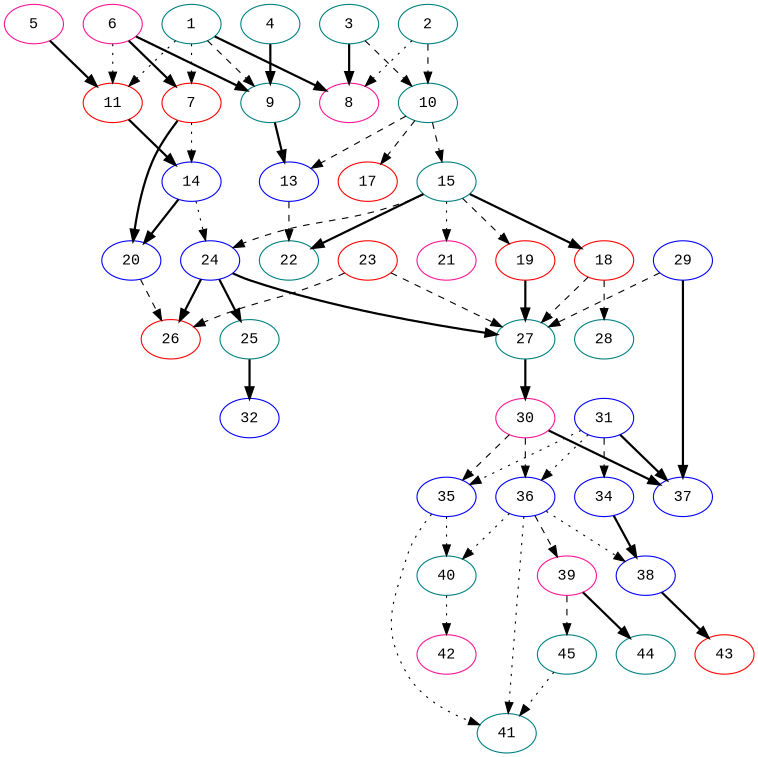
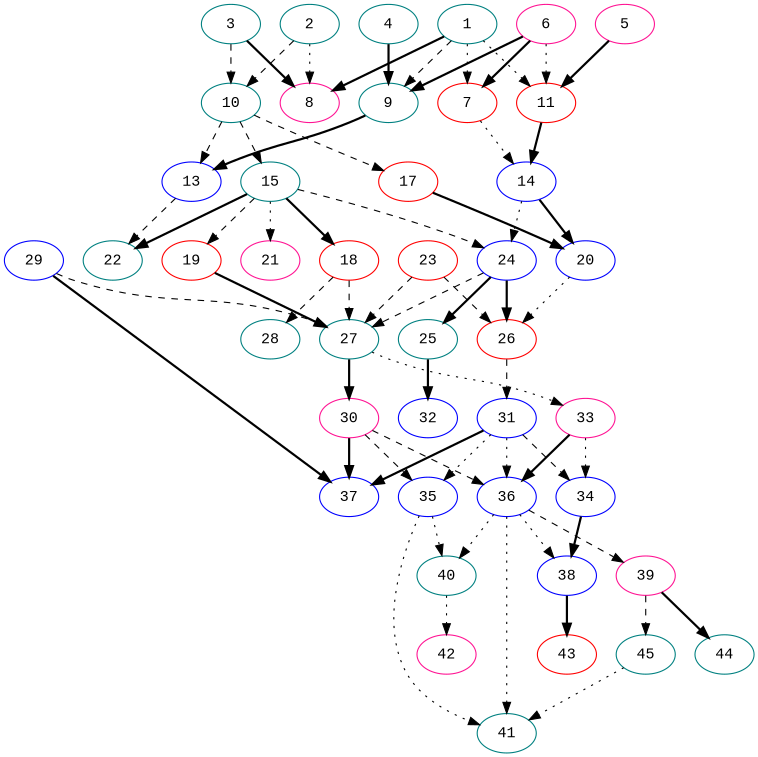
(148, 172) -> (493, 218)
(149, 295) -> (550, 296)
(358, 309) -> (433, 297)
none -> (507, 373)
none -> (586, 418)
